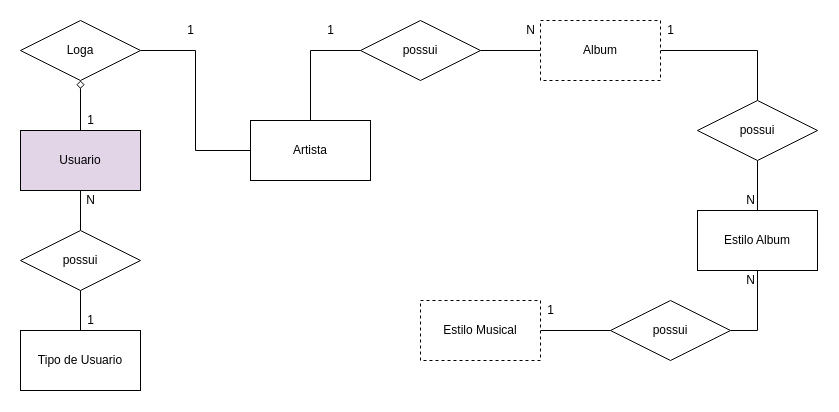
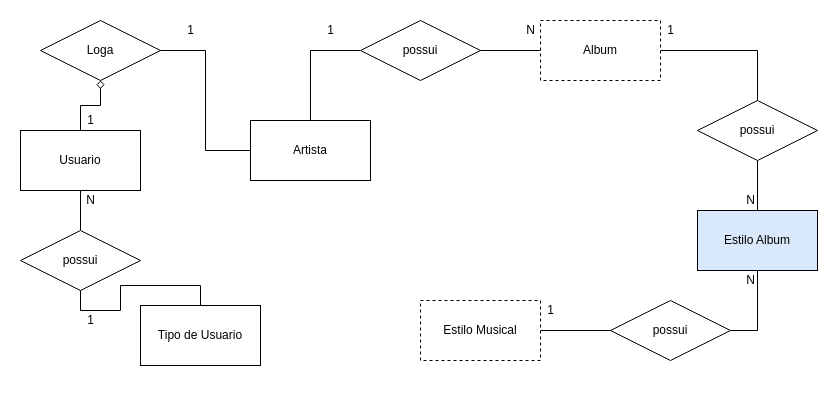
(81, 51) -> (101, 51)
(81, 161) -> (81, 161)
(758, 241) -> (758, 241)
(81, 361) -> (201, 336)
